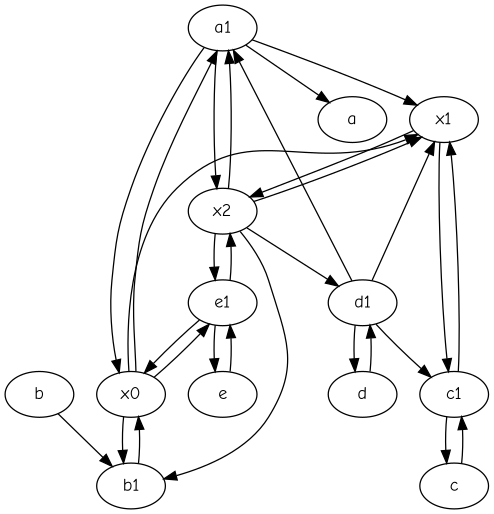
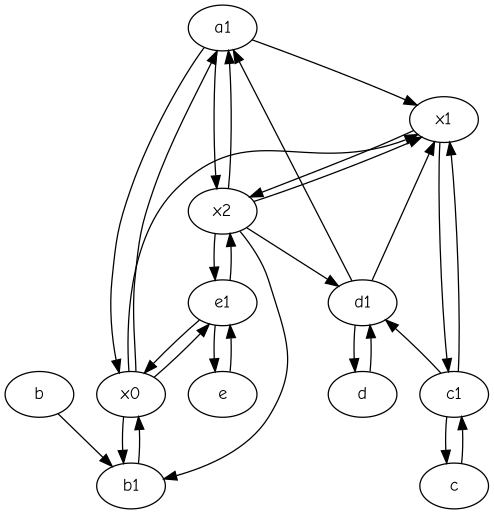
(352, 120) -> none
(398, 347) -> (419, 350)
